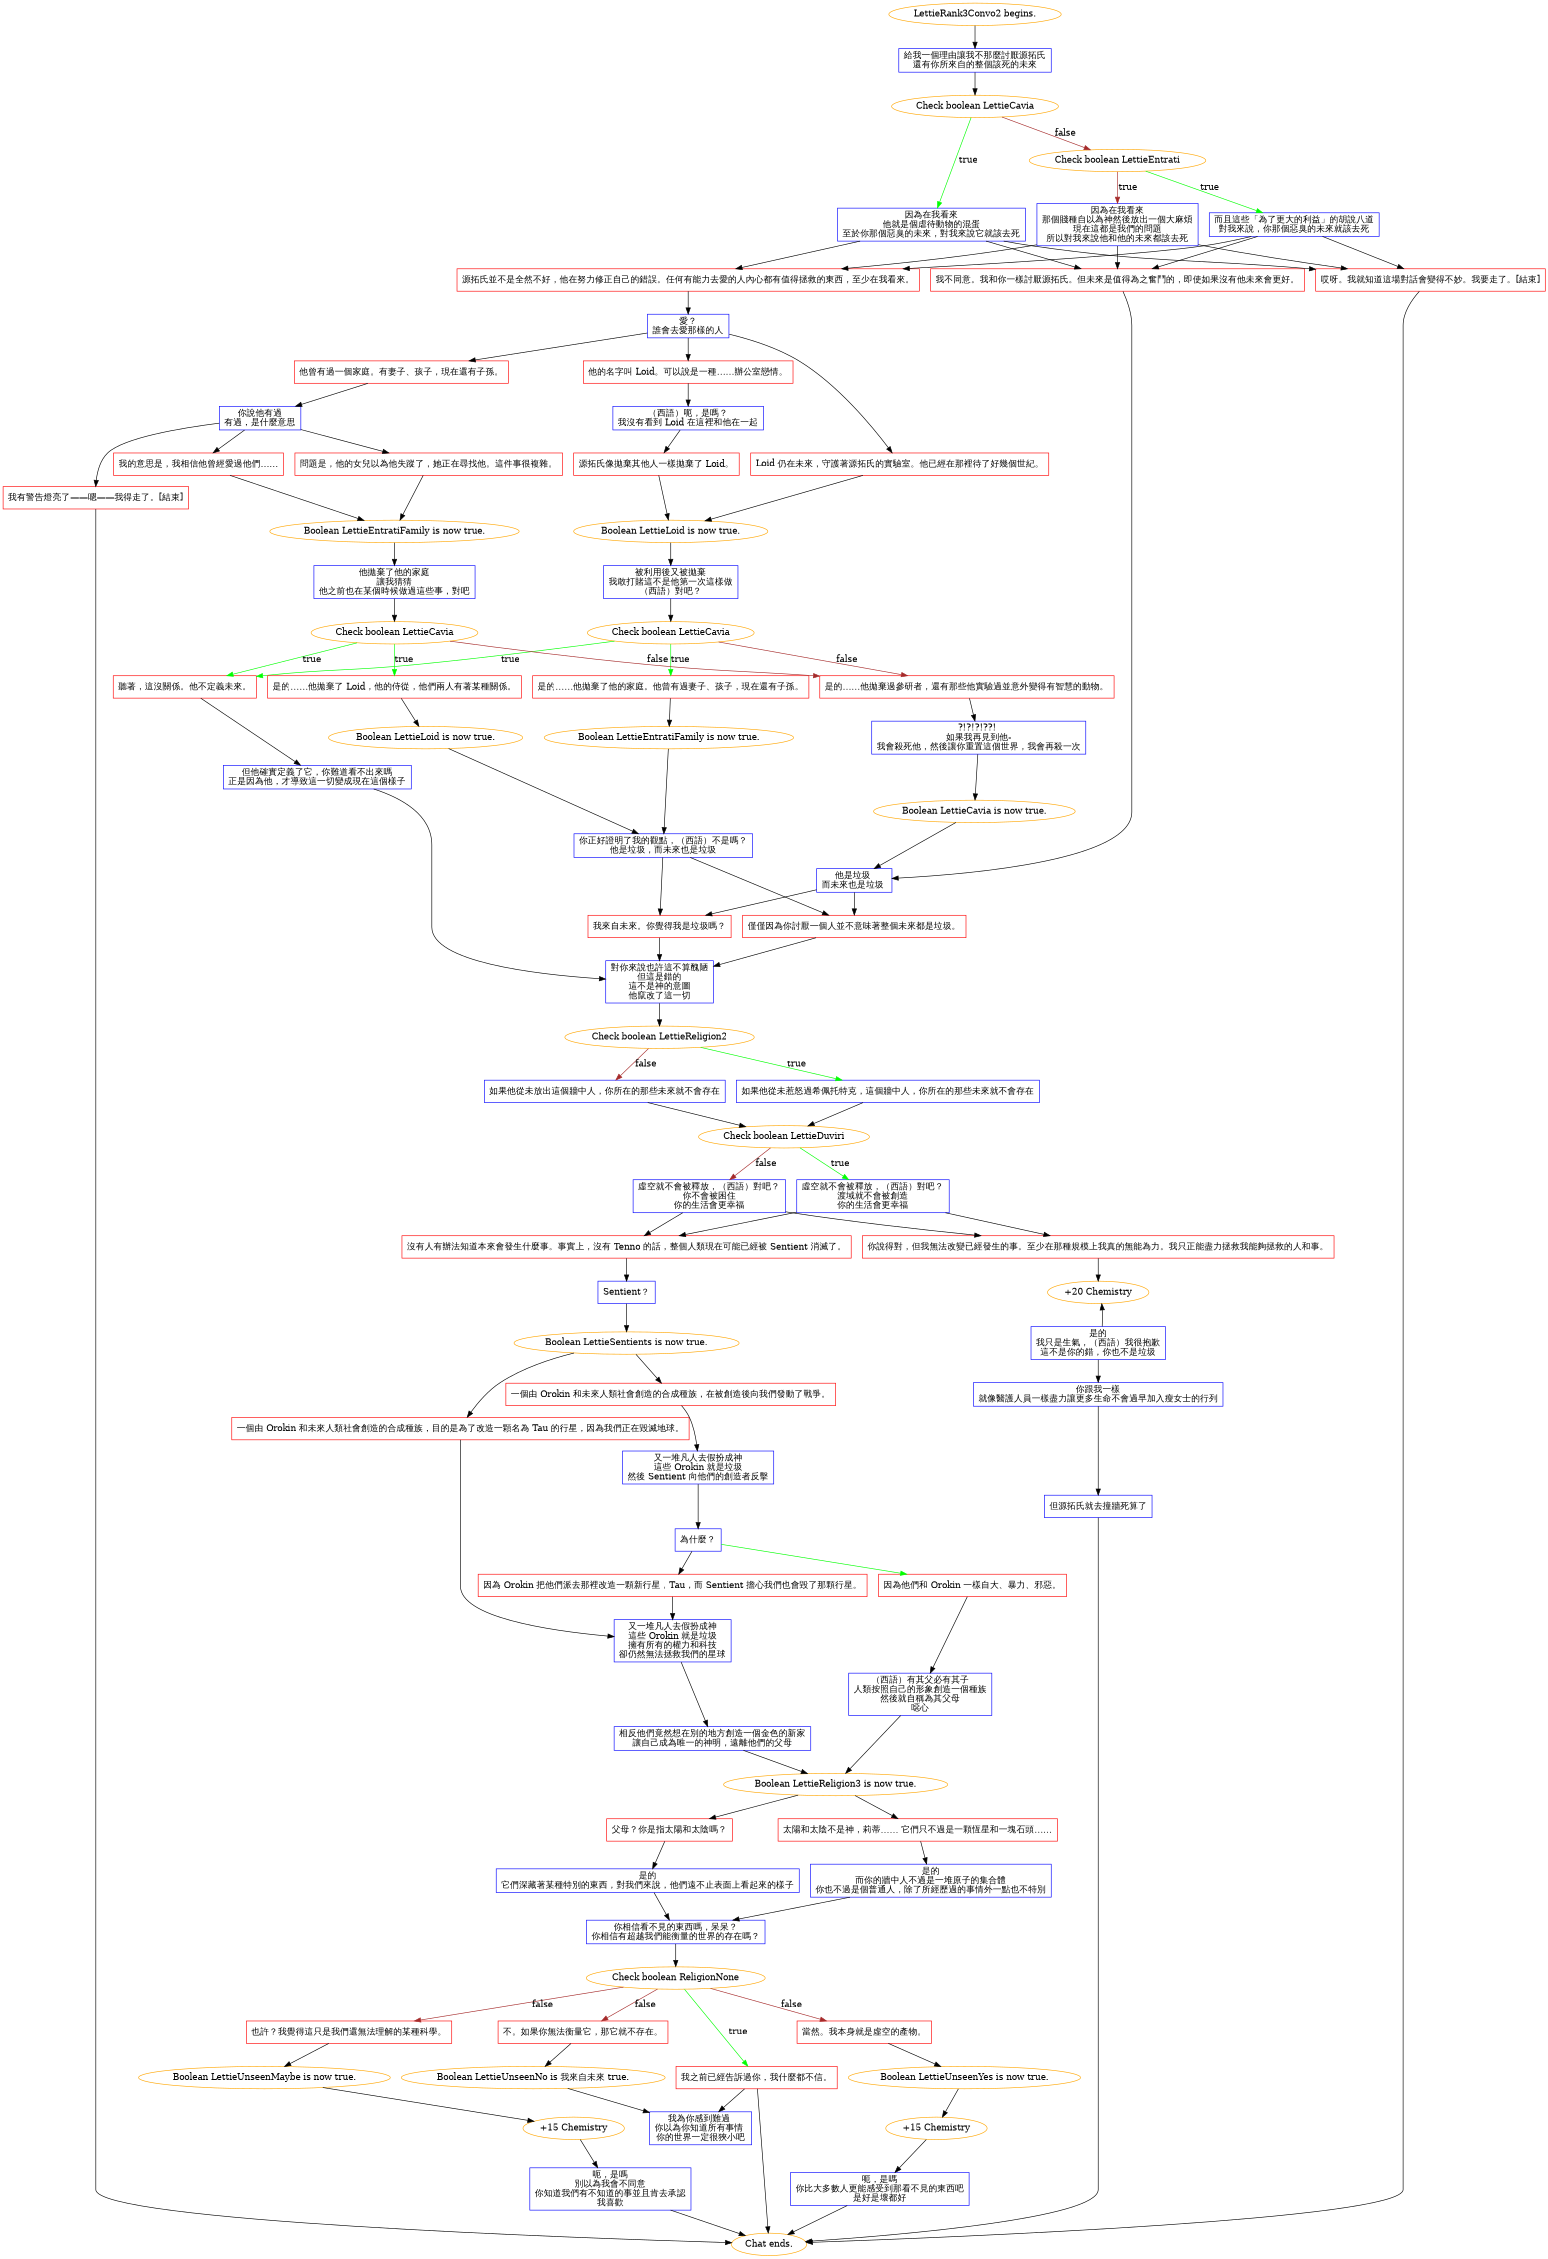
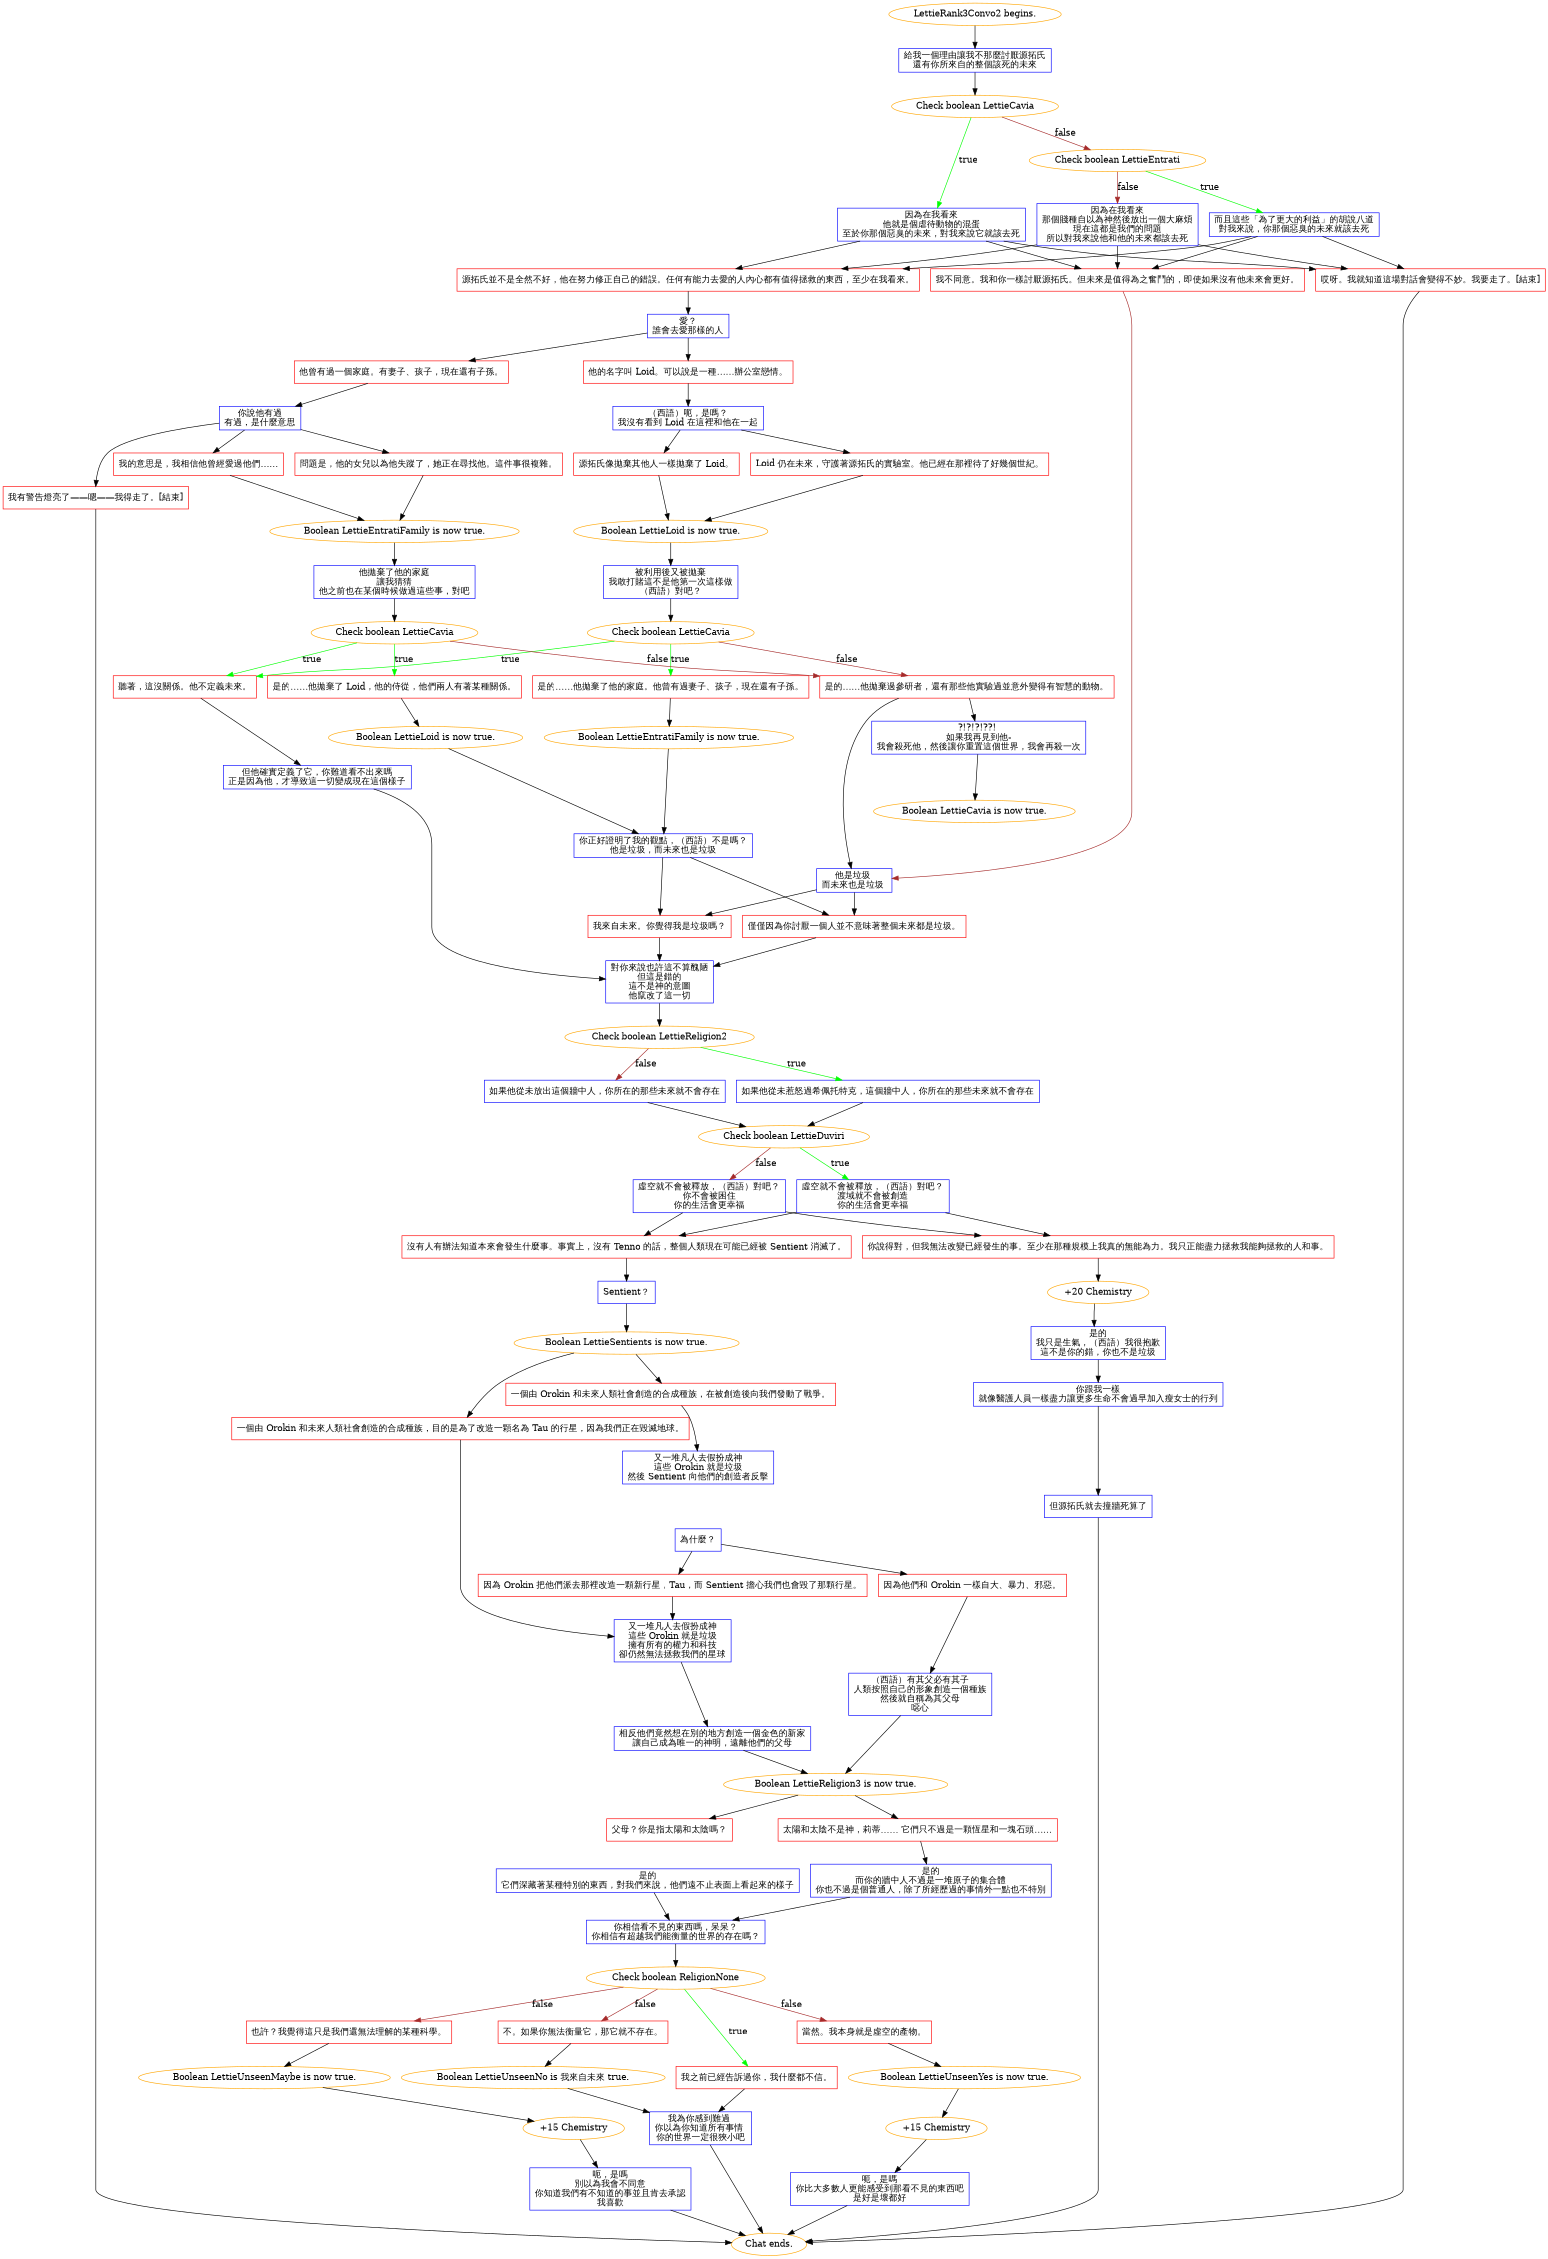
(1128, 188) -> (1128, 188)
(819, 375) -> (792, 441)
(1132, 677) -> (1132, 677)
(918, 844) -> (846, 770)
(1102, 1318) -> (1094, 1312)
(698, 1503) -> none
(811, 1559) -> (811, 1559)
(660, 1852) -> none
(763, 2158) -> (735, 2186)
